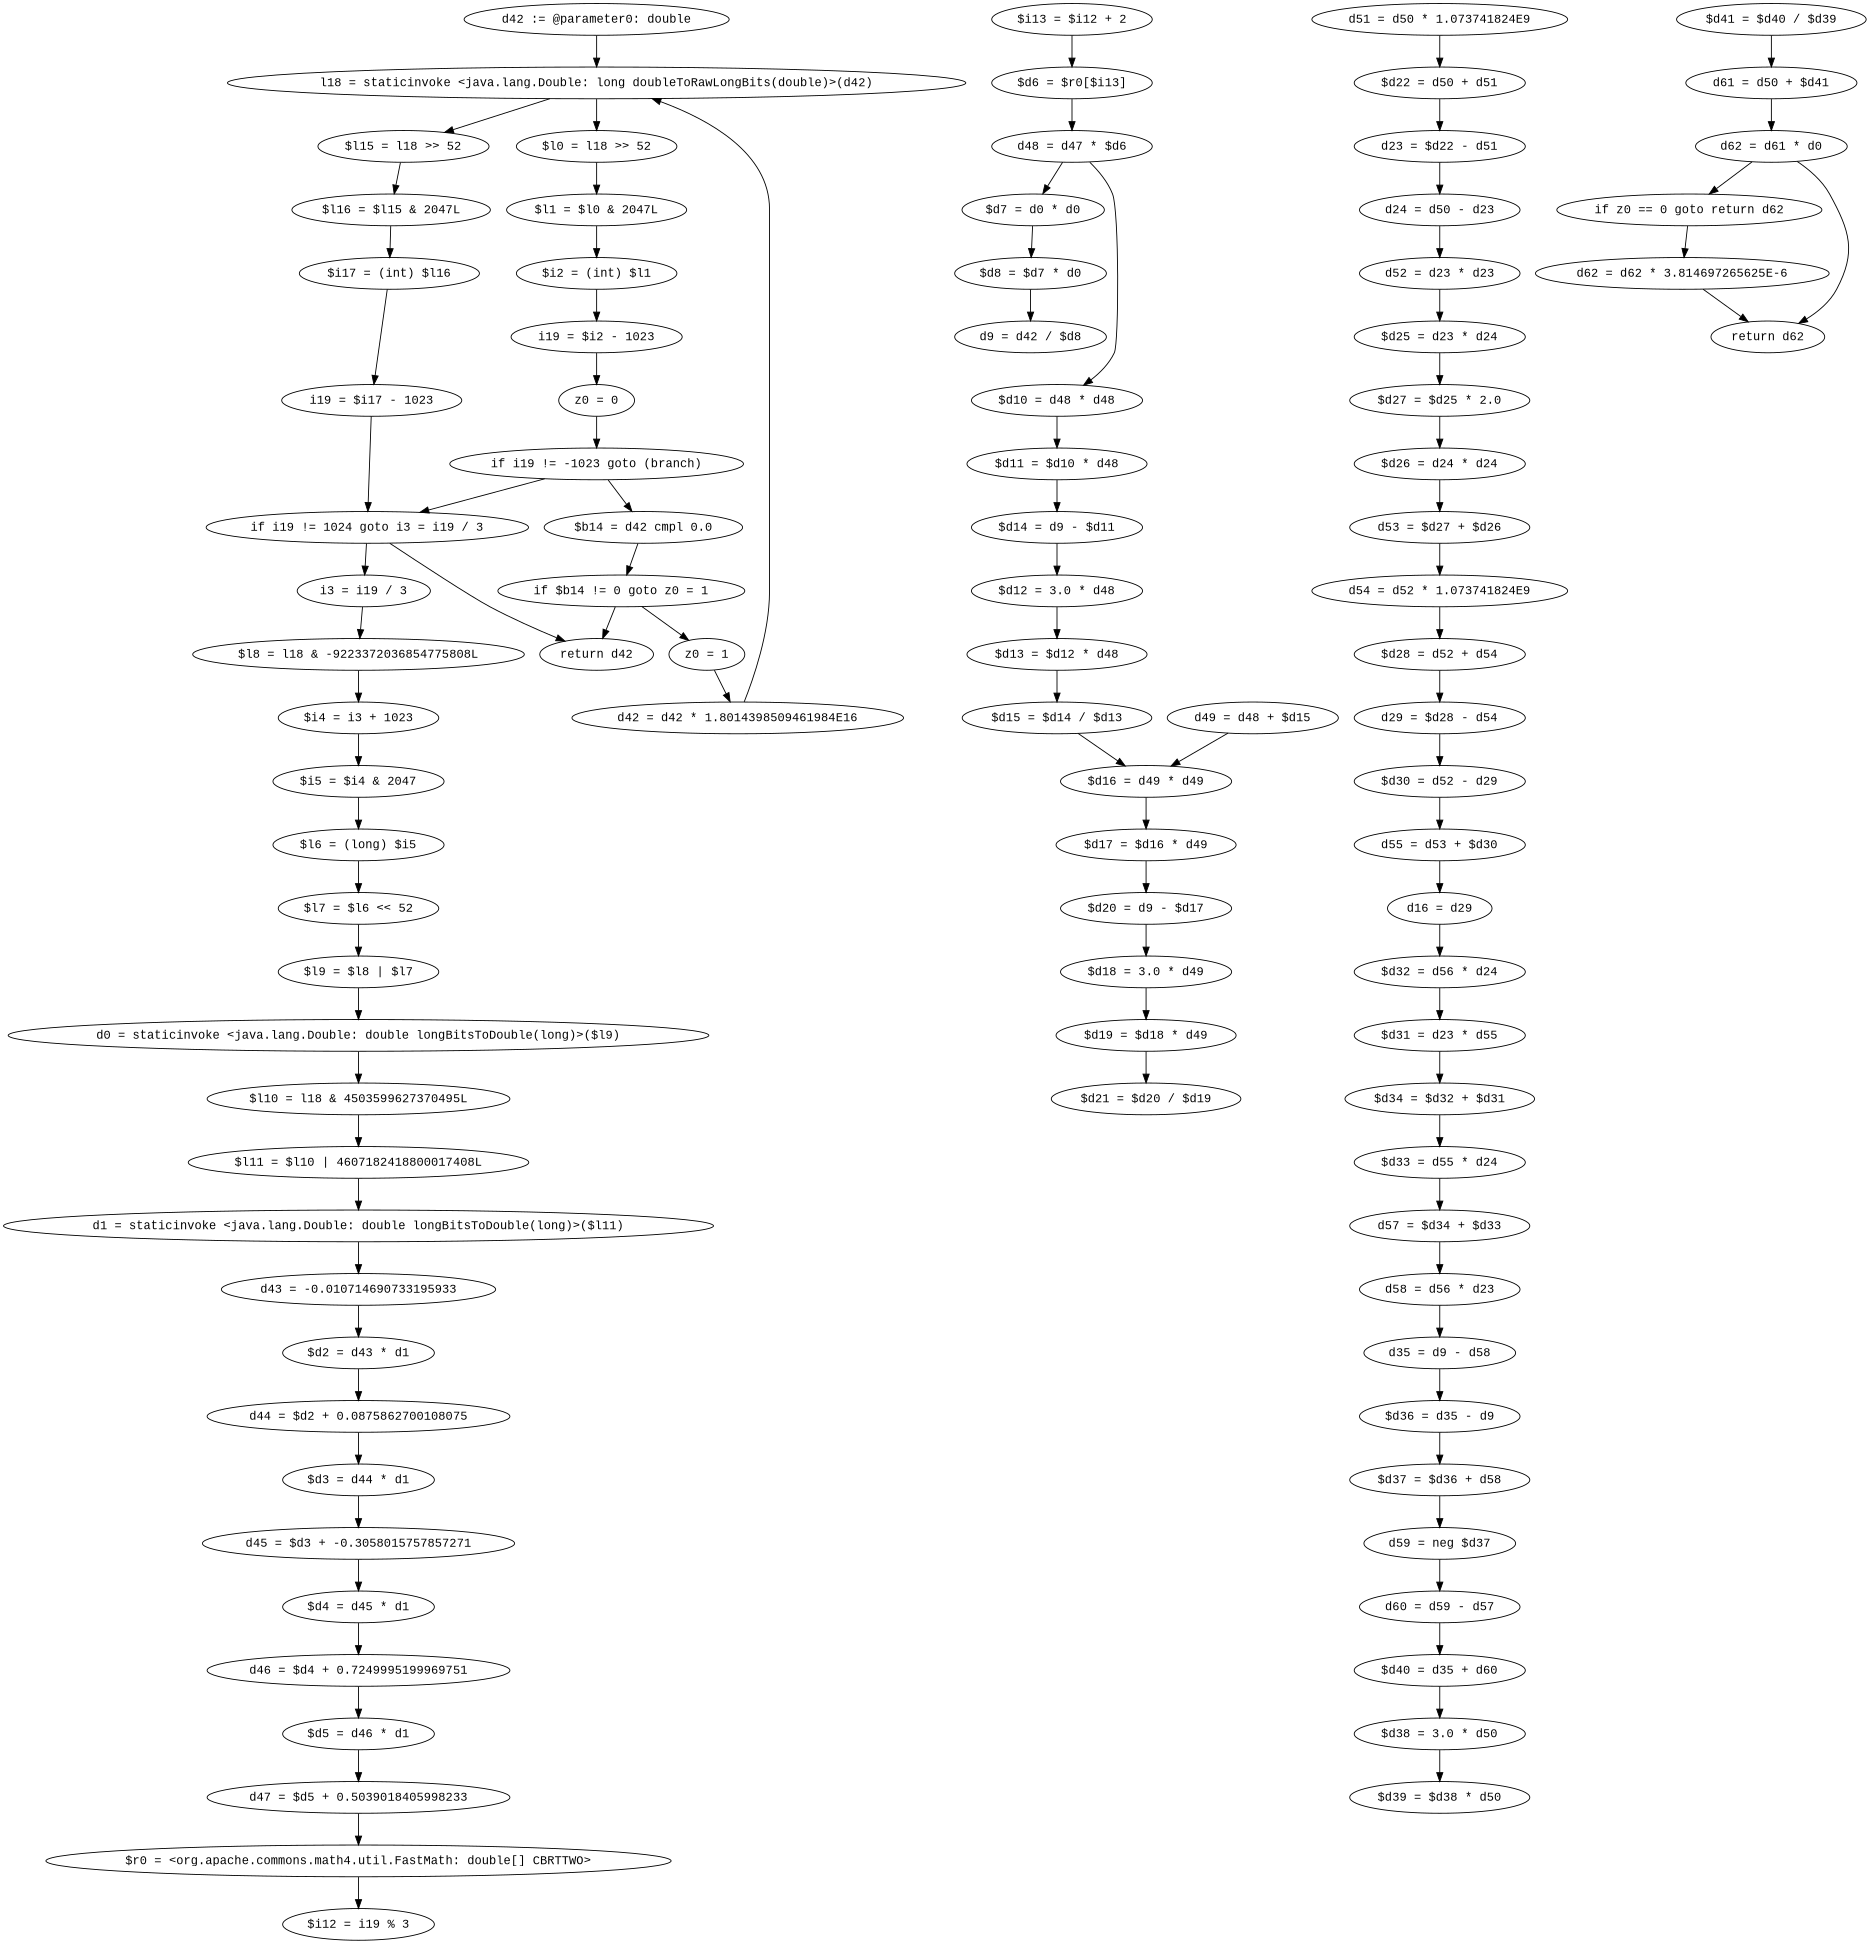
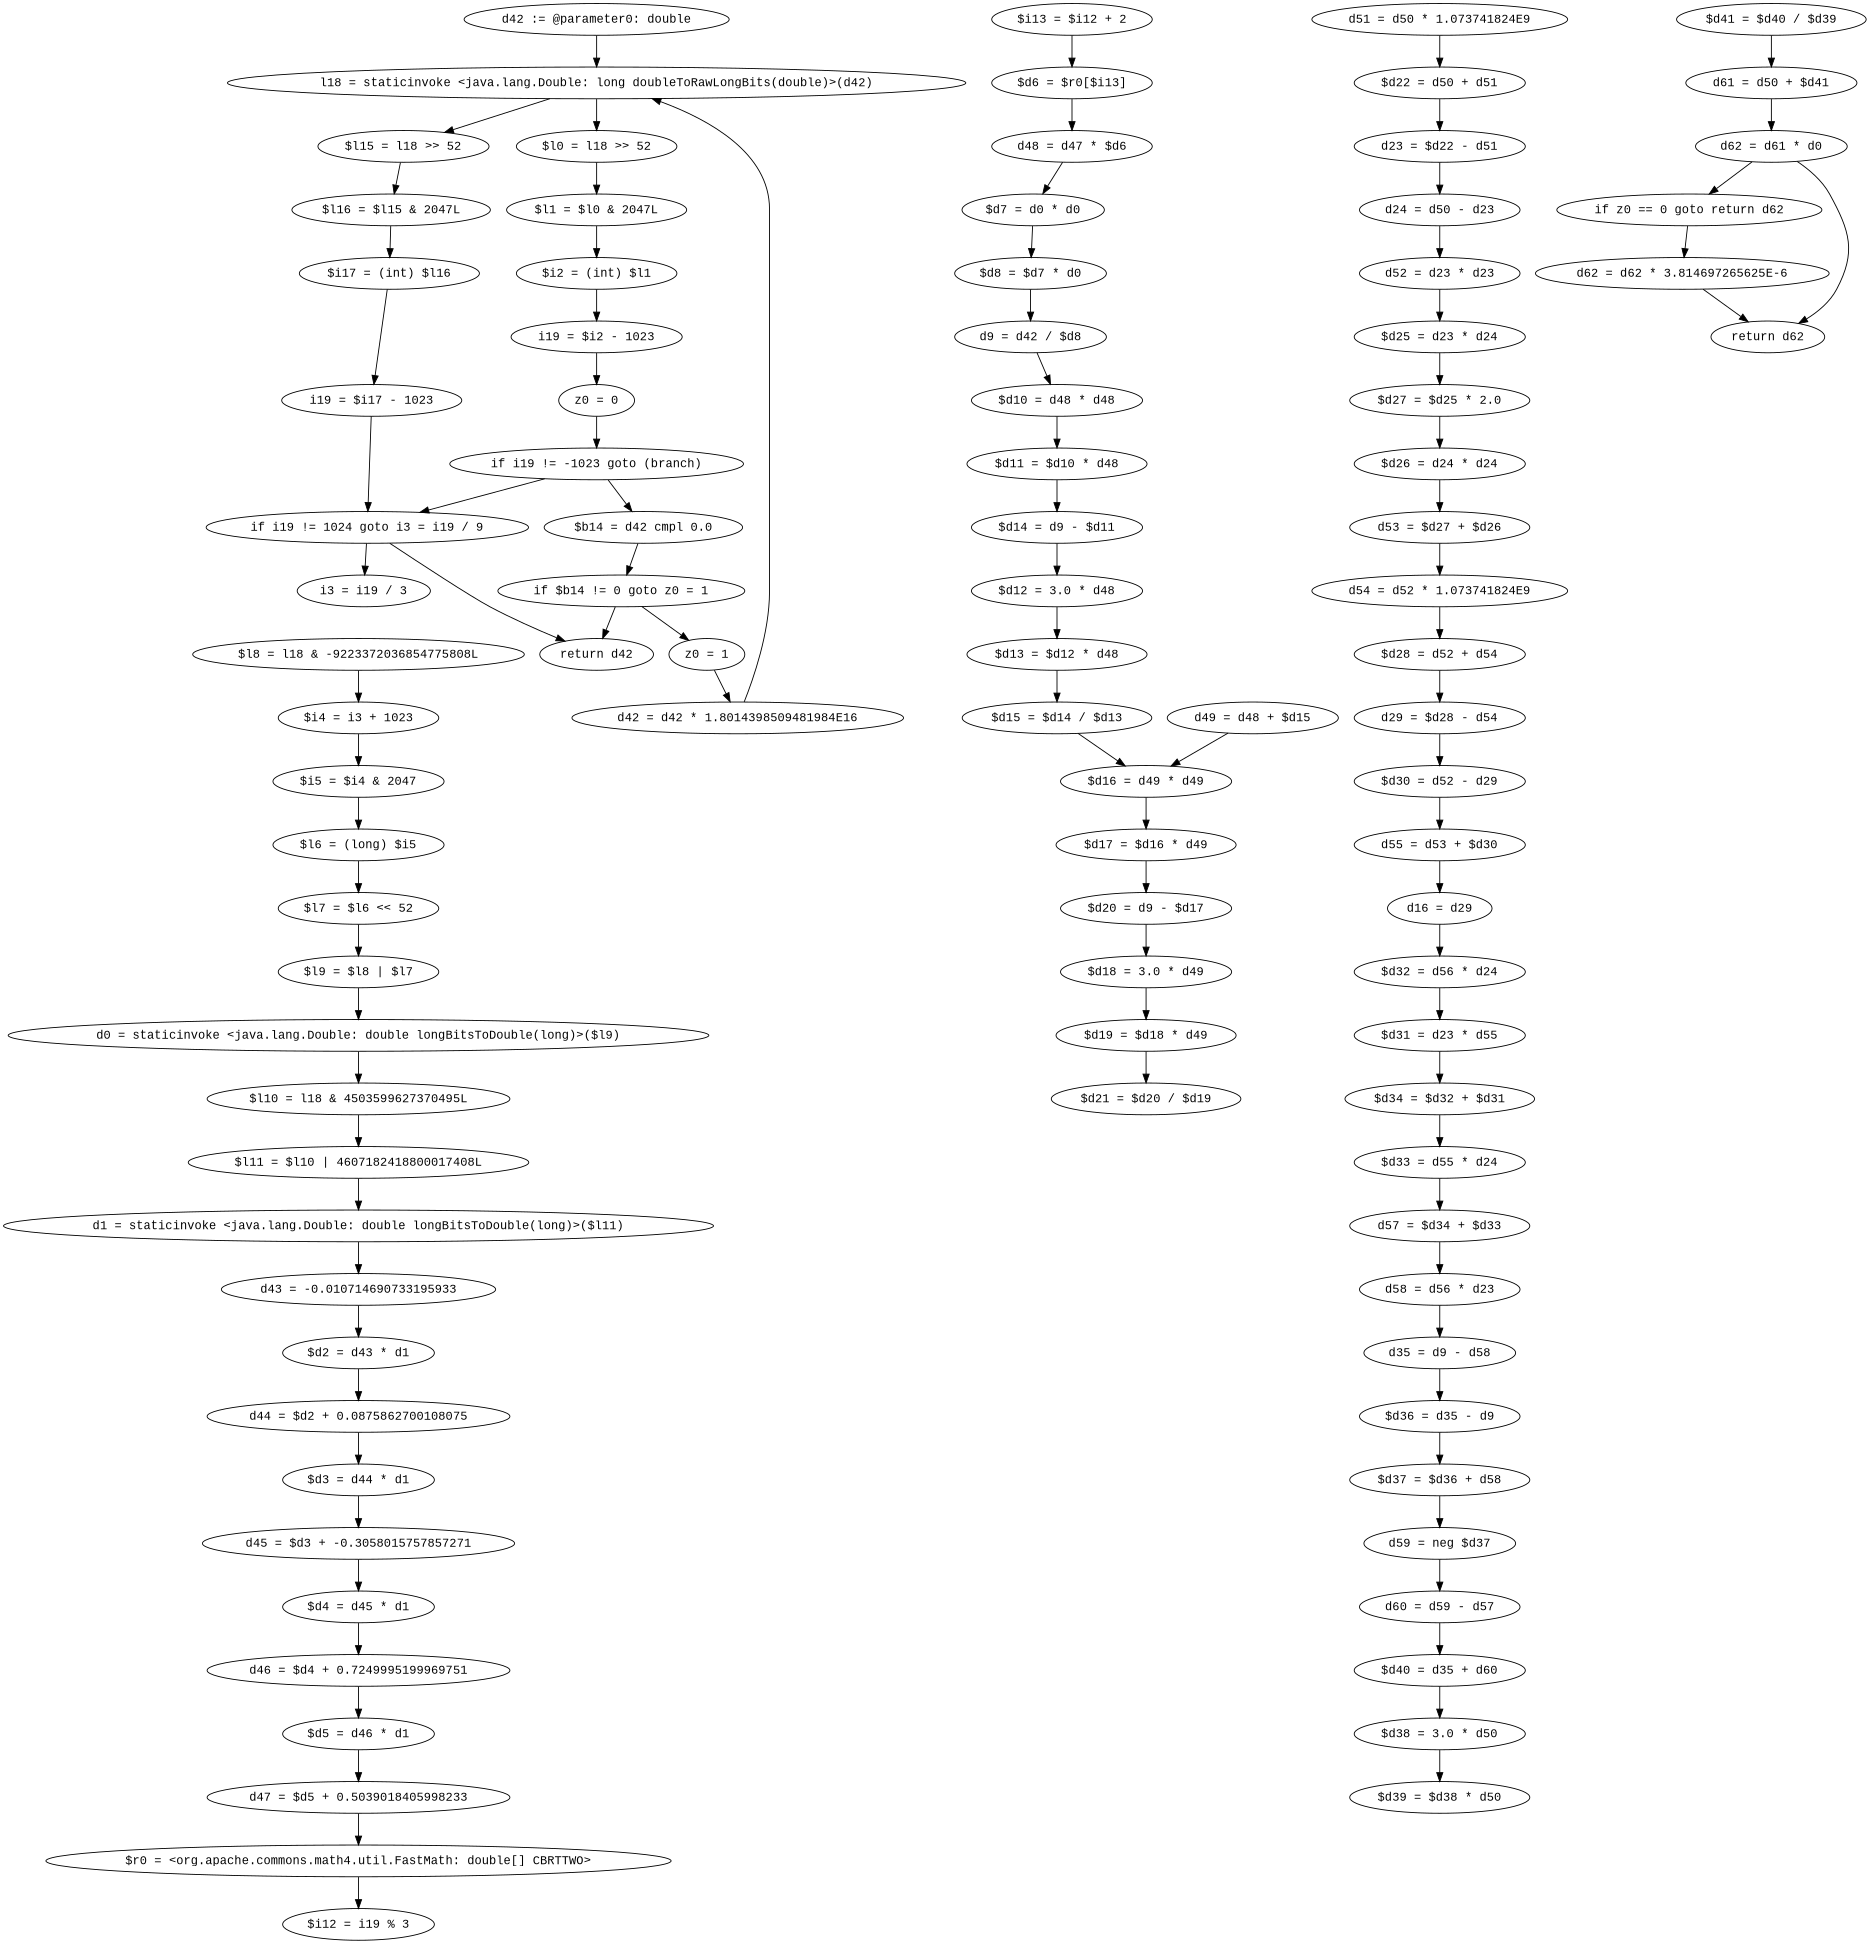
(1118, 272) -> (1042, 364)
(367, 527) -> (367, 527)
(362, 618) -> none
(738, 718) -> (738, 718)
